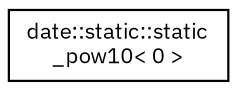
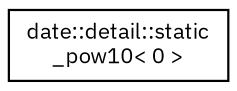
(119, 45) -> (119, 45)
